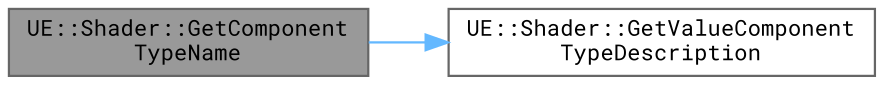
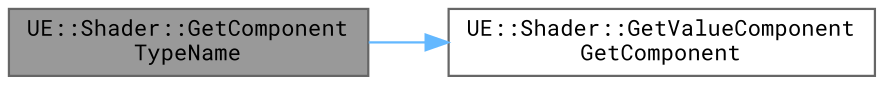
(662, 42) -> (662, 42)
